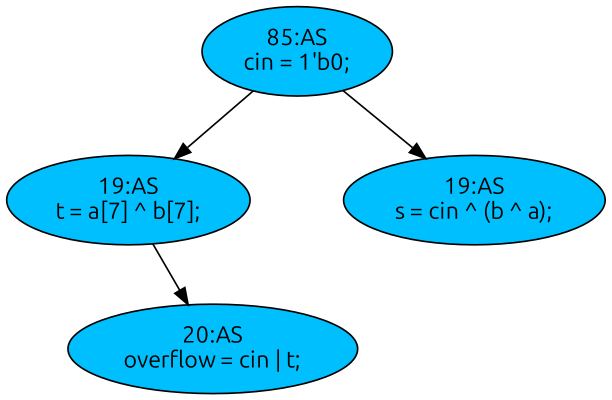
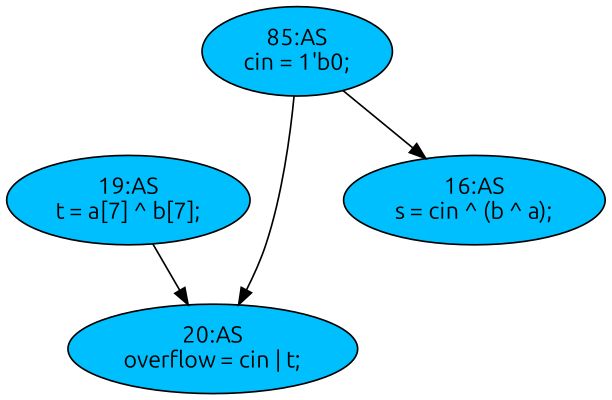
(220, 119) -> (279, 195)
(474, 200) -> (474, 200)
